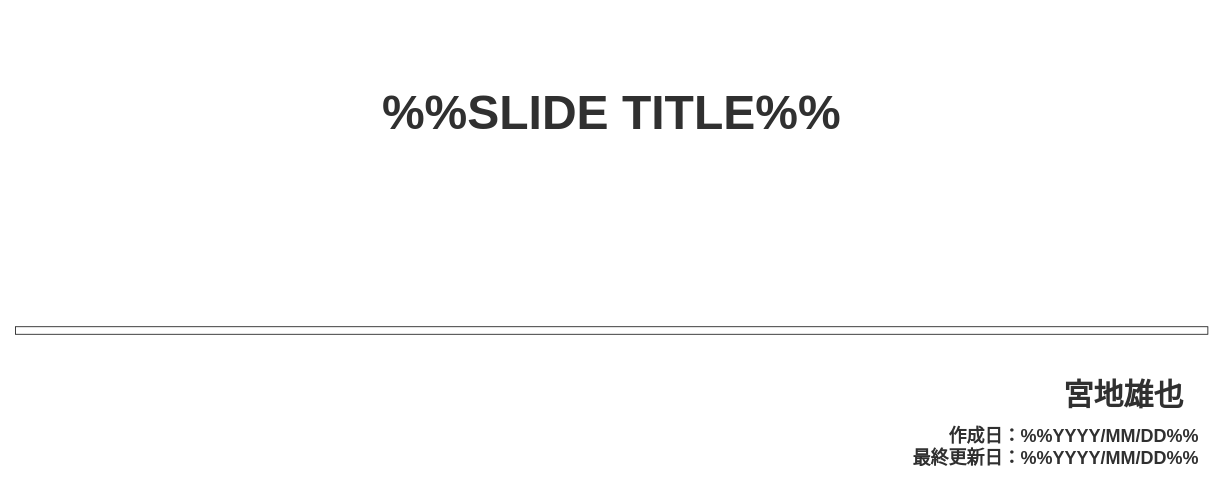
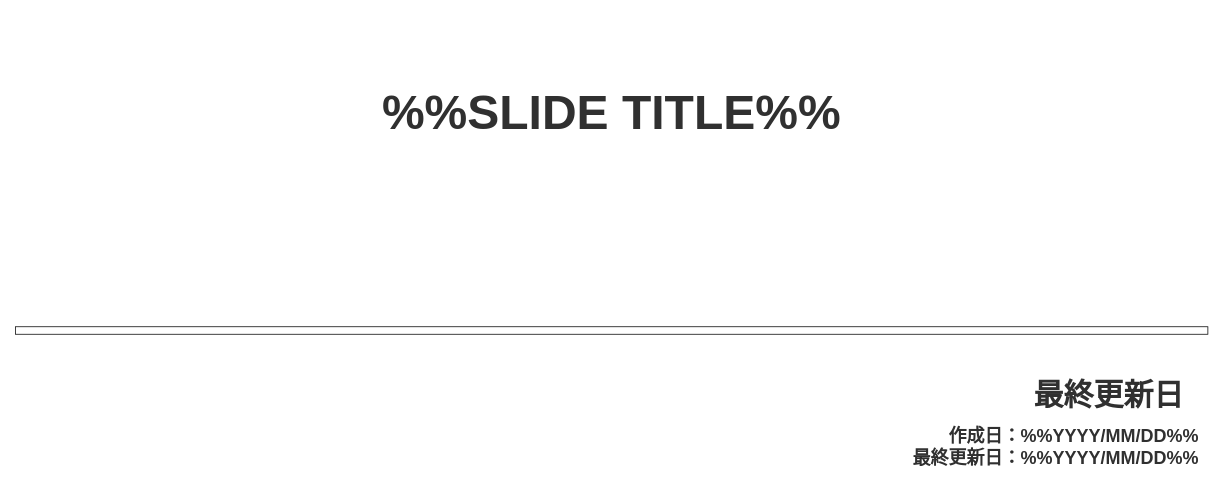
(1124, 394) -> (1109, 394)
